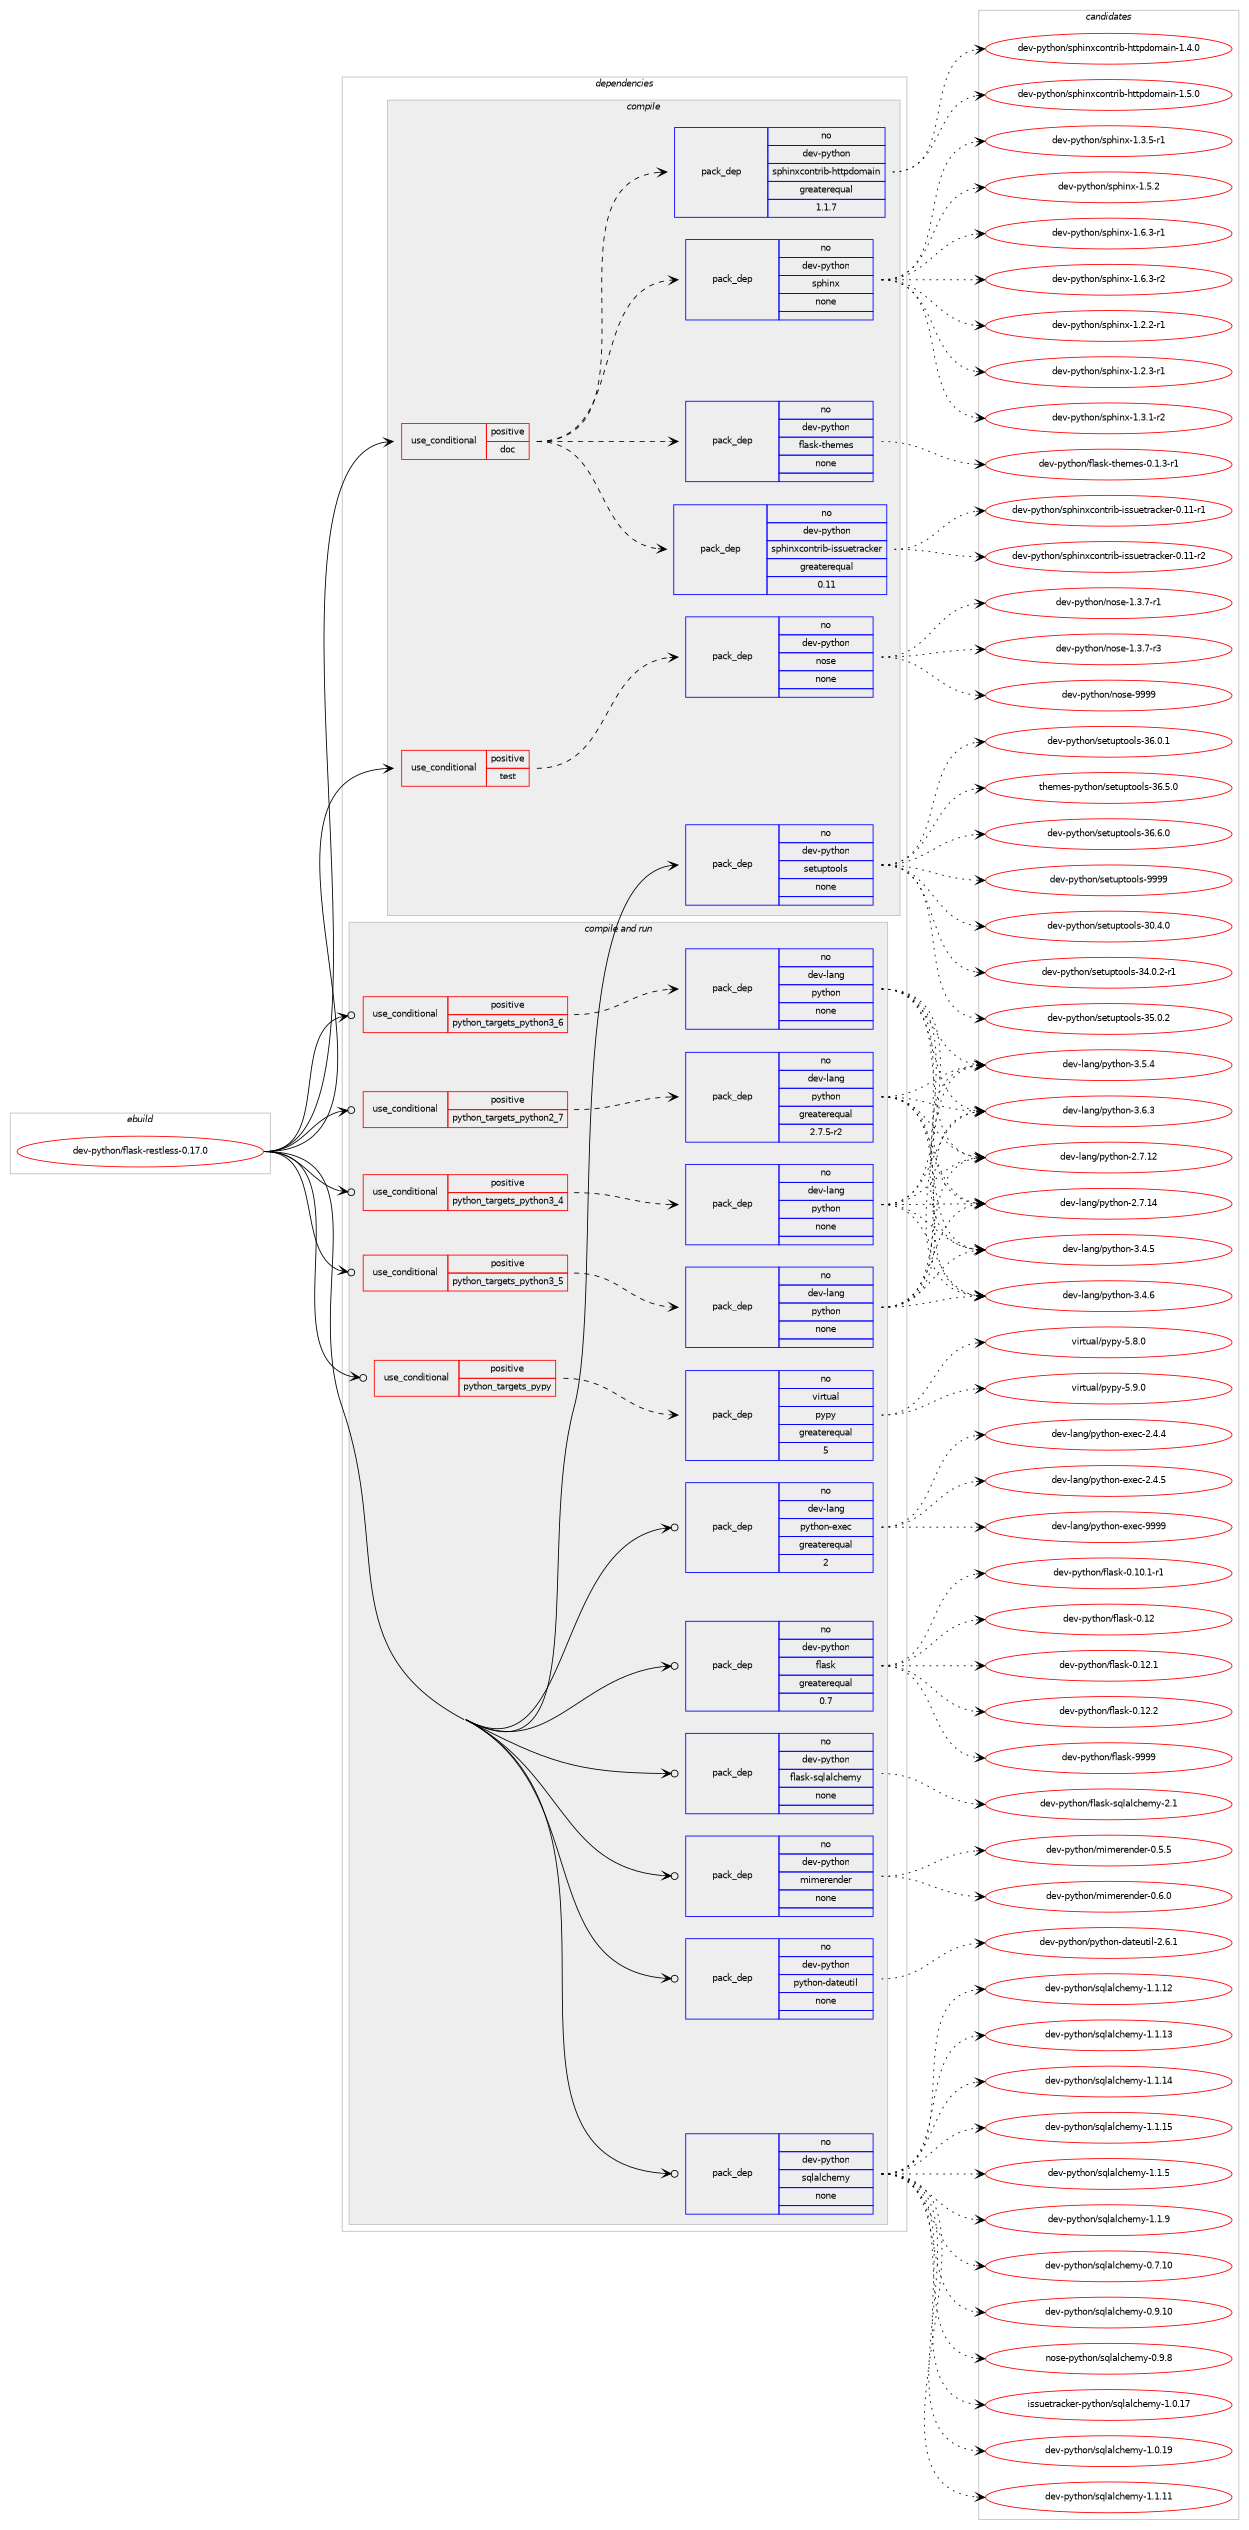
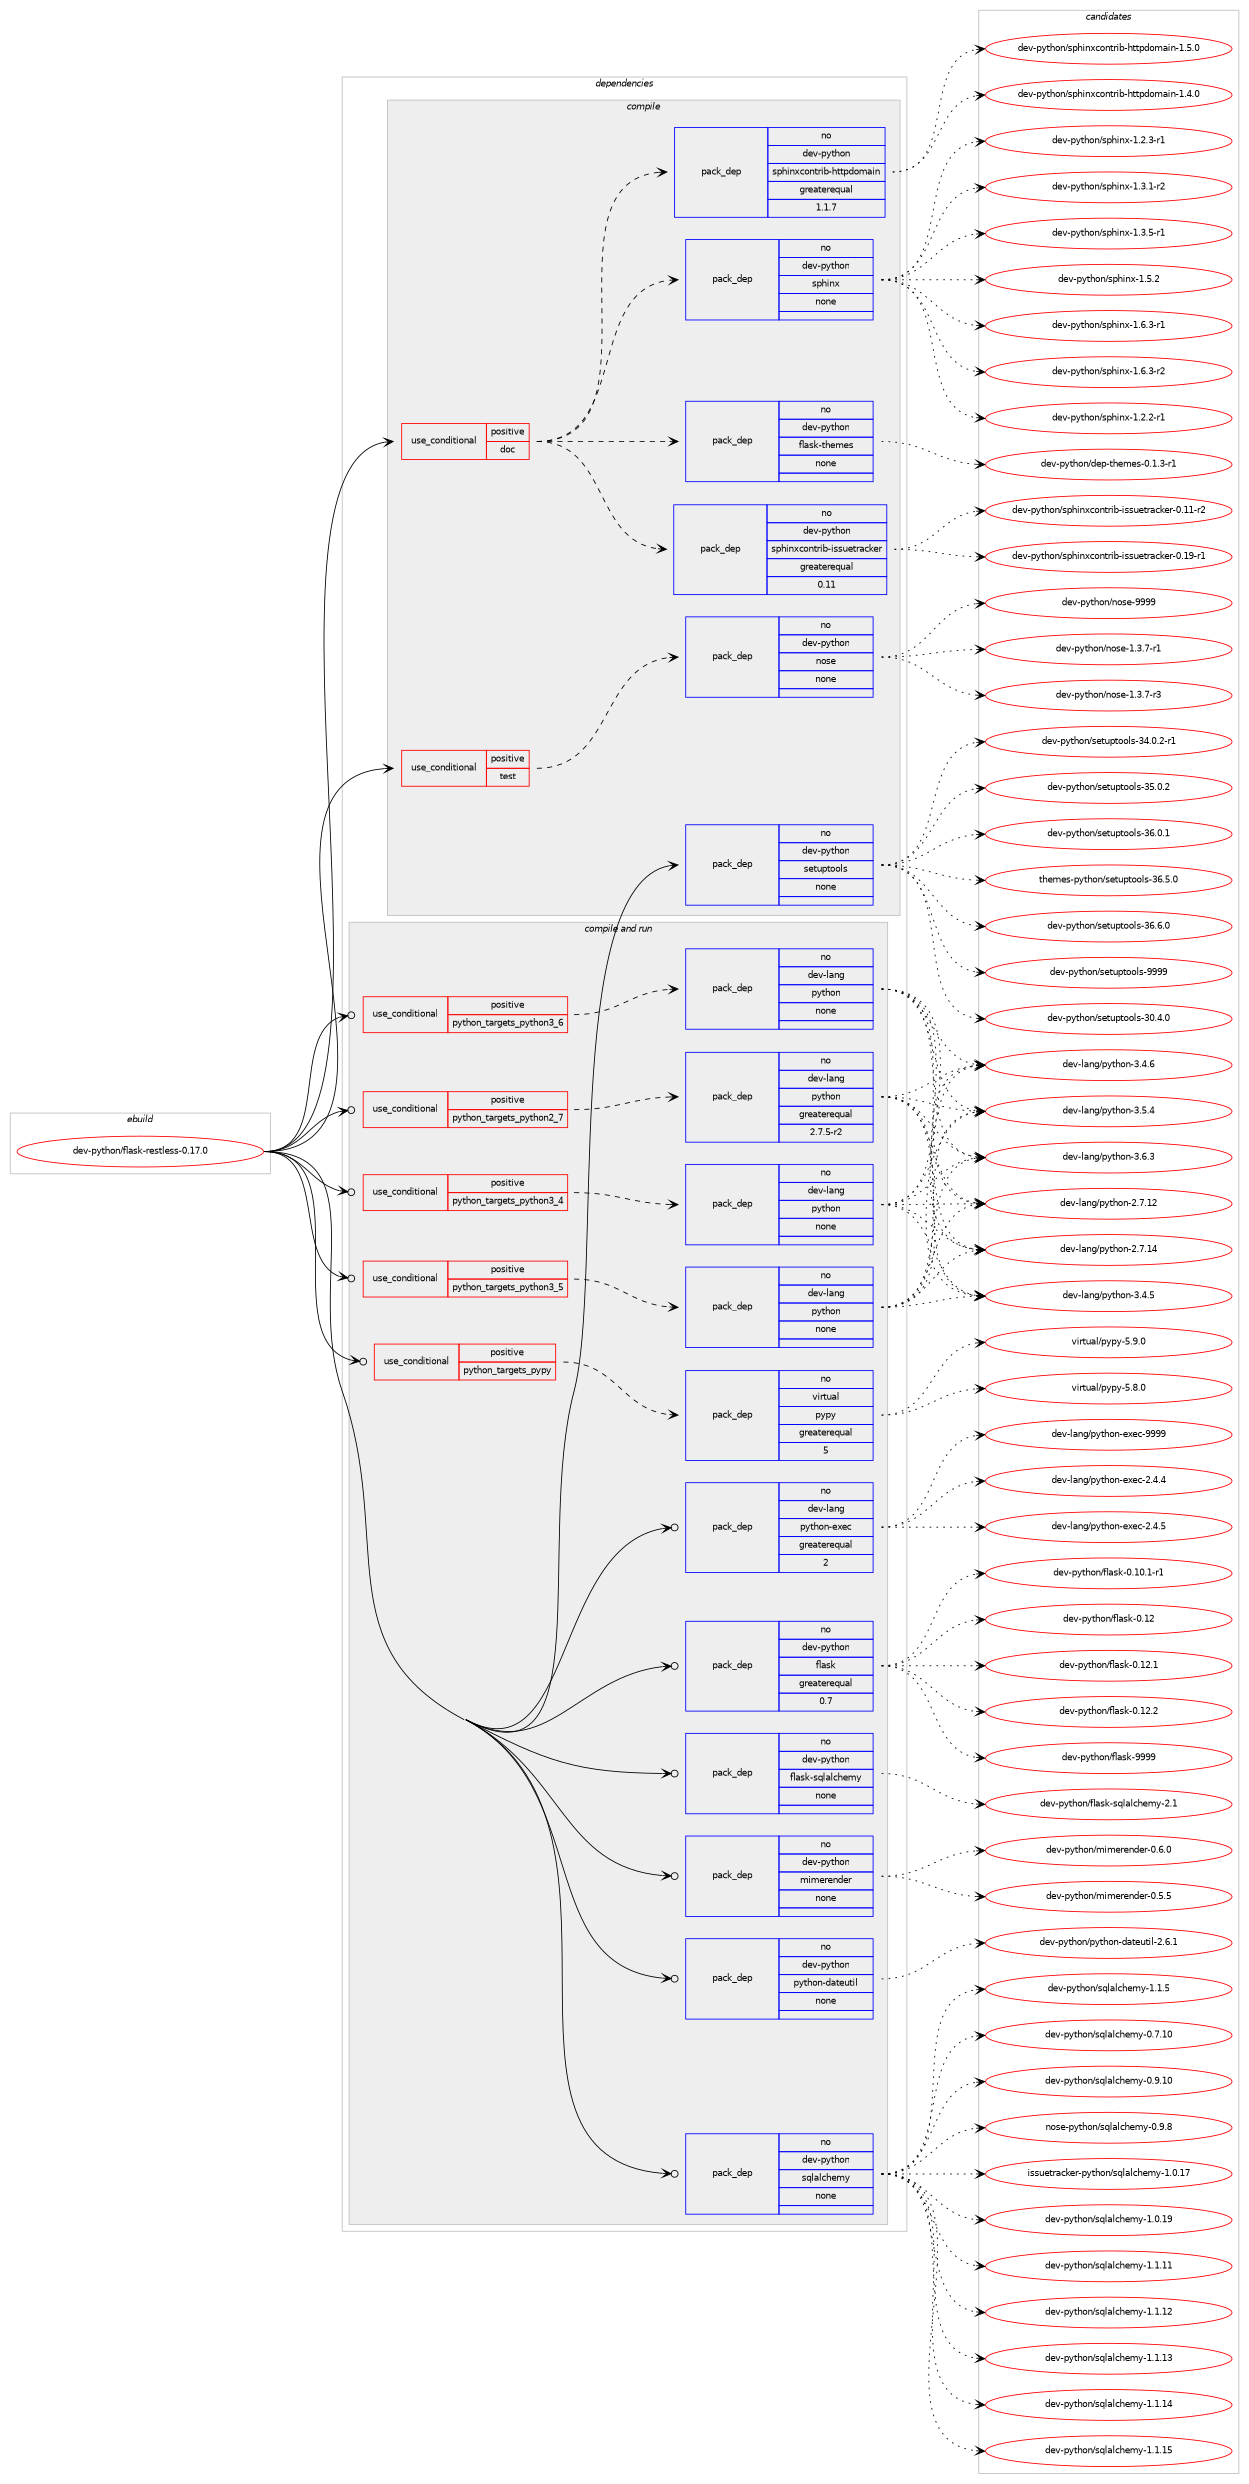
(1109, 465) -> (1109, 465)
(1109, 511) -> (1109, 557)
(1109, 2220) -> none
